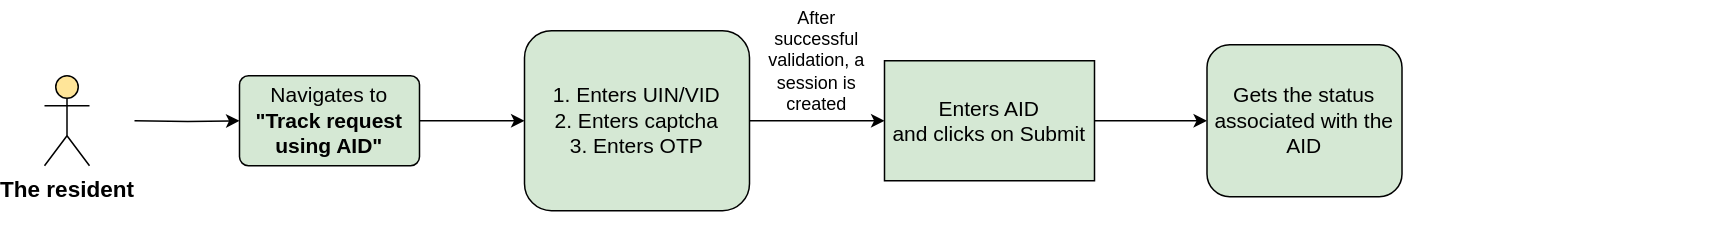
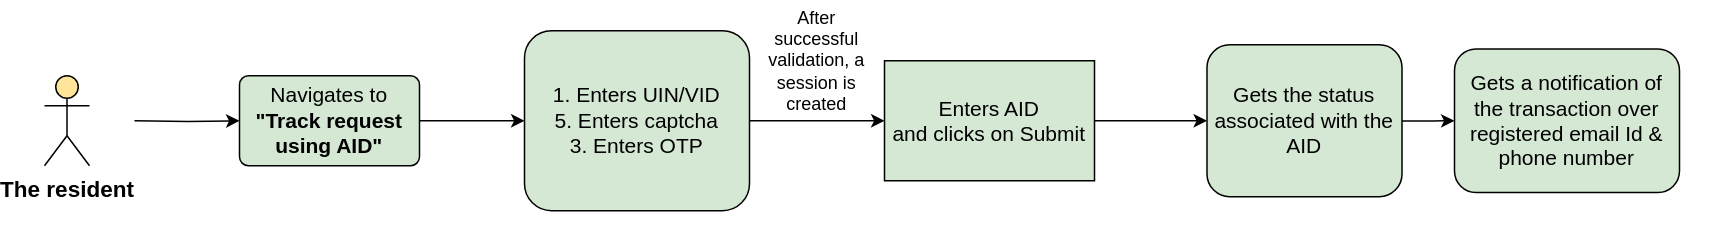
(637, 121) -> (637, 121)
none -> (1423, 121)
none -> (1567, 121)
